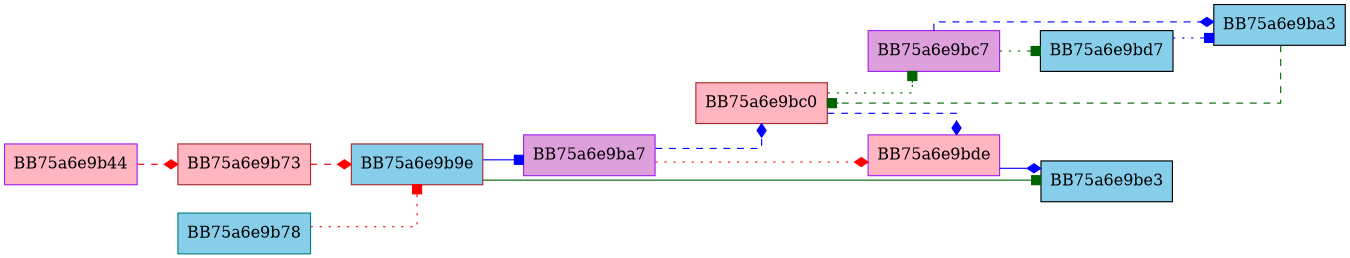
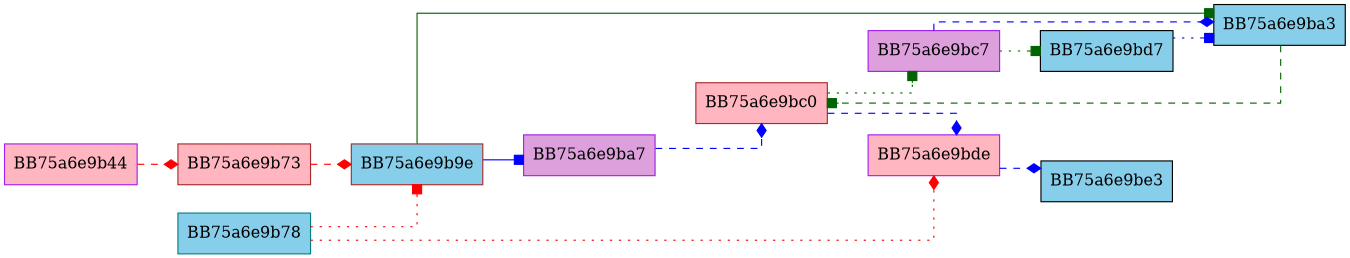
(755, 162) -> (648, 240)
(1013, 168) -> (1013, 168)
(756, 180) -> (745, 13)
